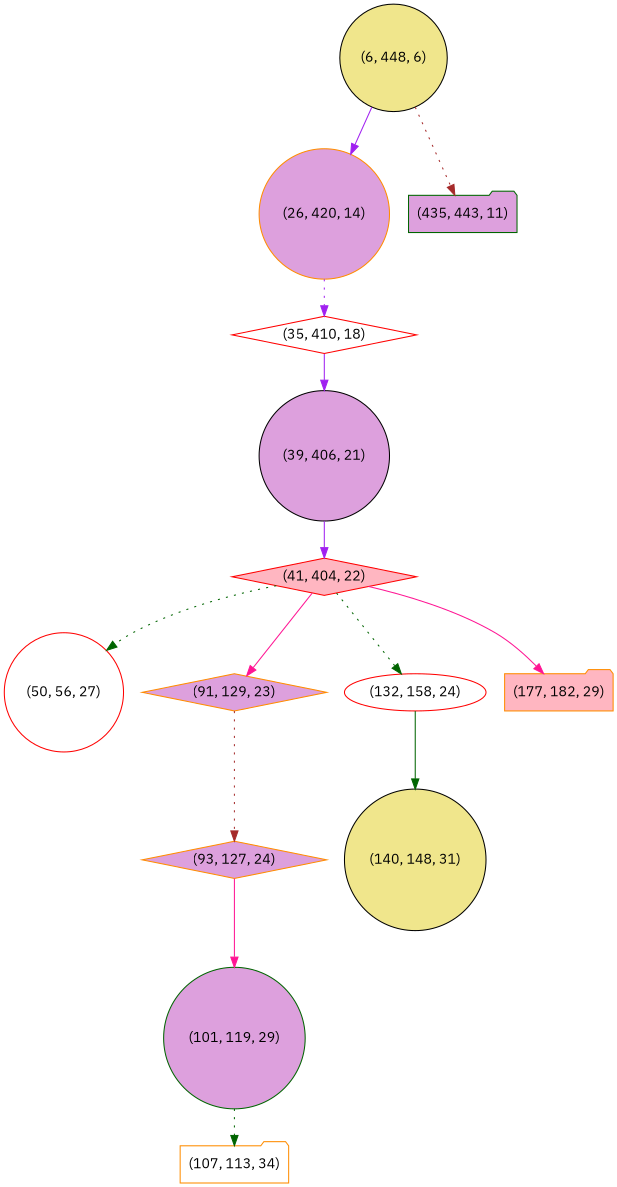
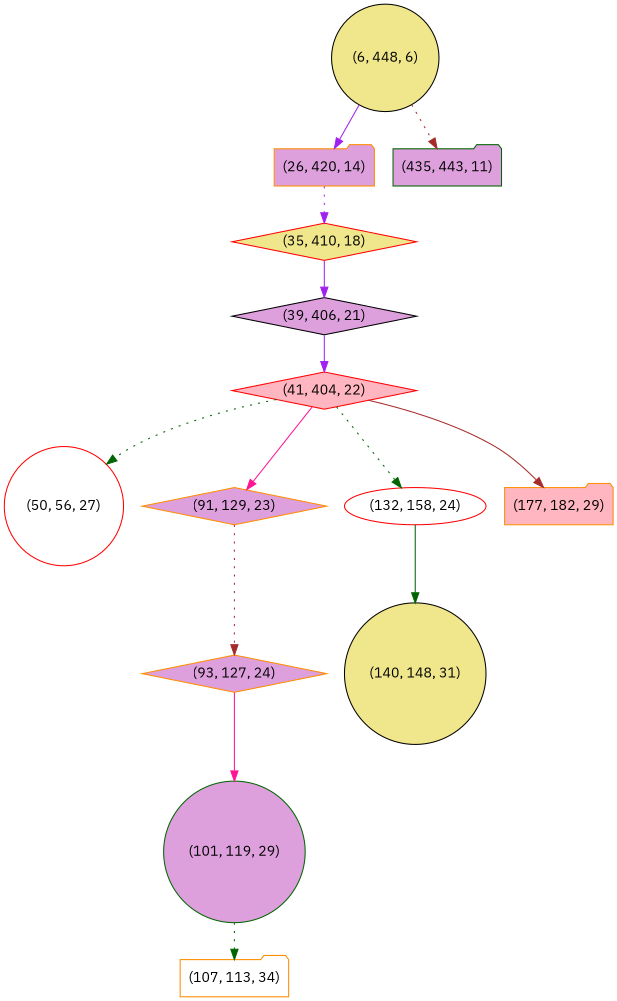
(324, 214) -> (324, 167)
(324, 335) -> (324, 242)
(324, 456) -> (324, 316)
(458, 615) -> (458, 429)
